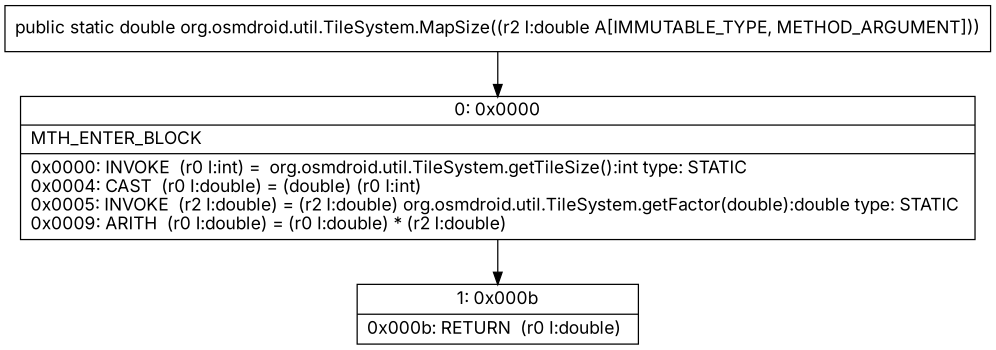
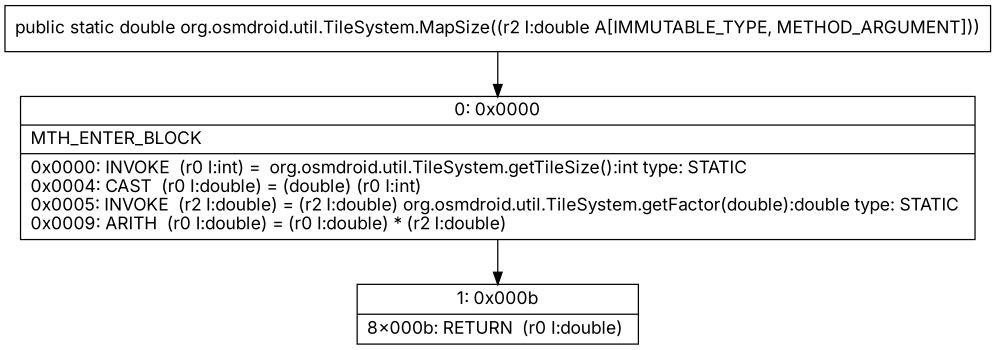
(497, 329) -> (498, 329)
